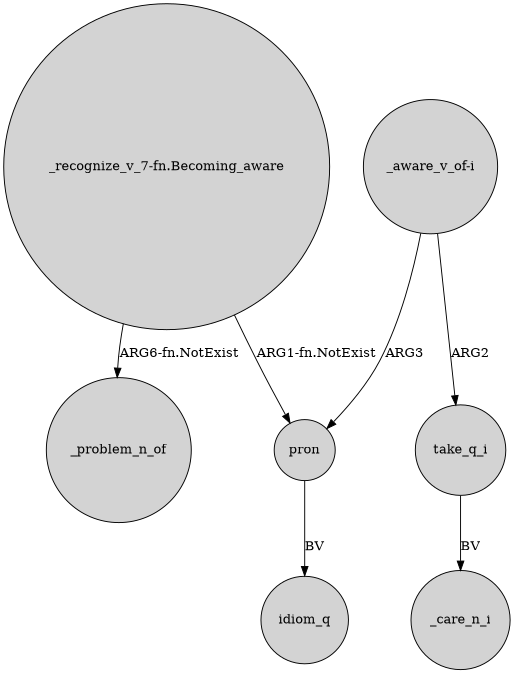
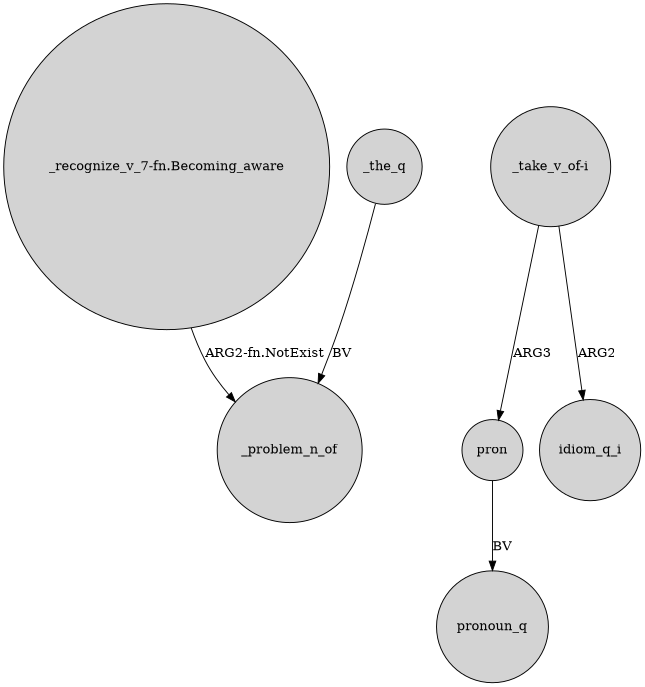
none -> (385, 167)
(431, 167) -> (551, 167)
(179, 354) -> (265, 354)
(259, 365) -> none
(461, 450) -> (590, 450)
(305, 620) -> (492, 627)
(461, 620) -> none
